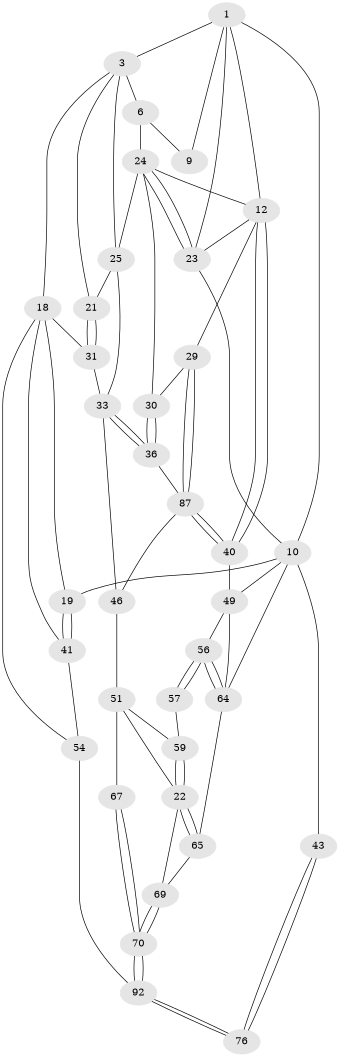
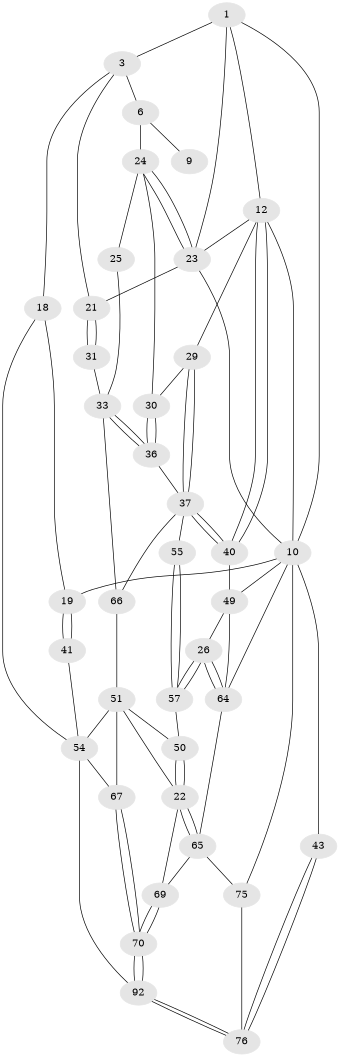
(208, 88) -> none
(114, 162) -> none
(200, 188) -> (293, 379)
(104, 284) -> (142, 284)
(67, 333) -> none
(29, 483) -> none
(185, 504) -> (185, 504)
none -> (177, 553)
(117, 602) -> (117, 602)
(204, 651) -> (204, 651)
none -> (98, 724)
(180, 748) -> (180, 748)
none -> (98, 773)
none -> (242, 895)
